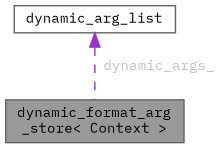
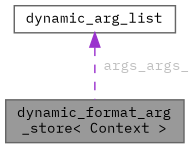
(155, 66) -> (143, 66)
